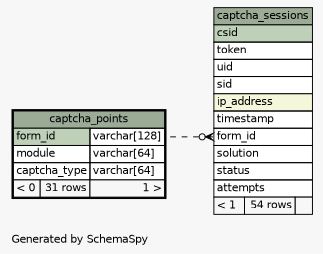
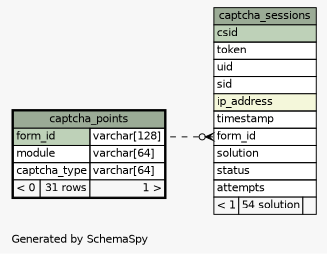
(271, 205) -> (271, 205)
